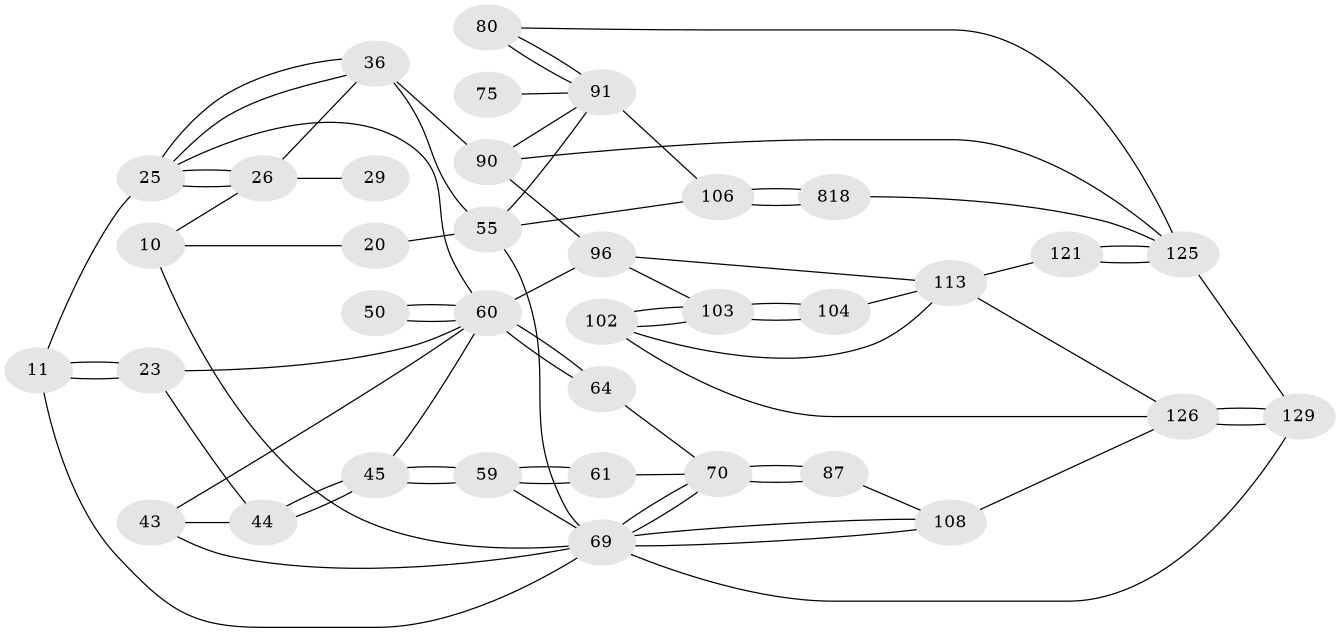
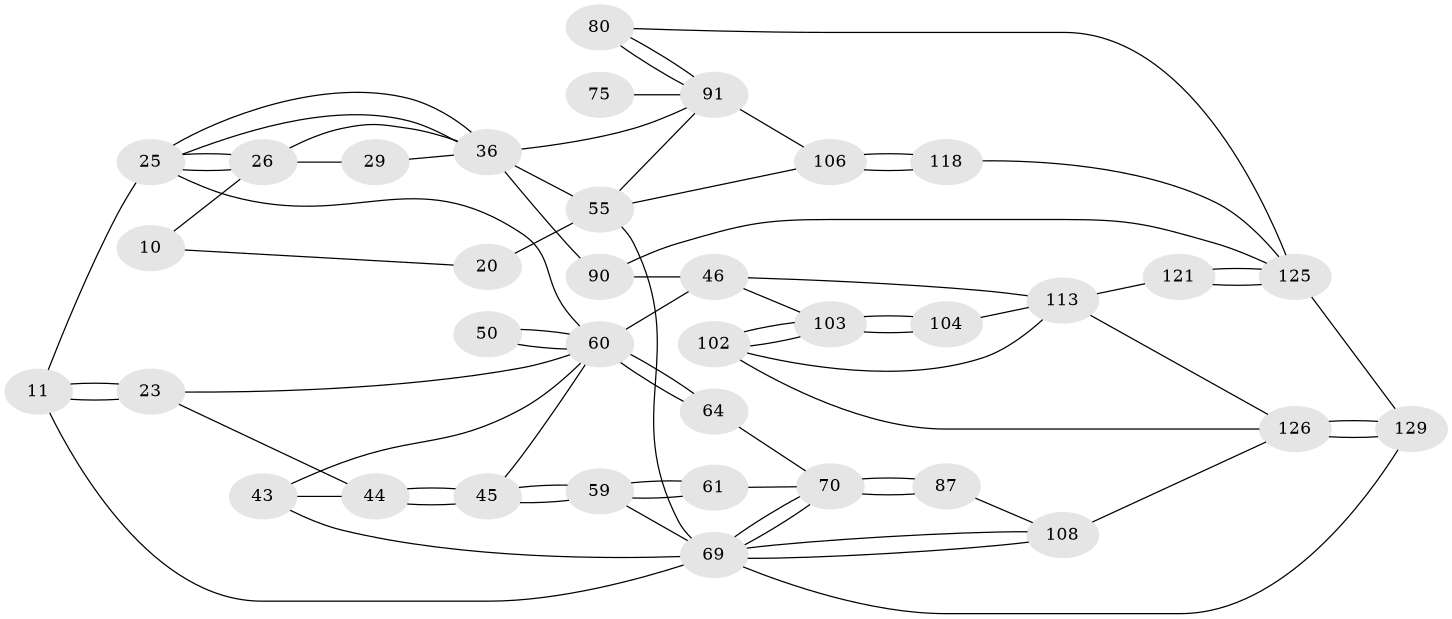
(545, 127) -> (606, 135)
none -> (431, 157)
(834, 197) -> (947, 162)
(602, 254) -> (714, 277)
(302, 479) -> none
